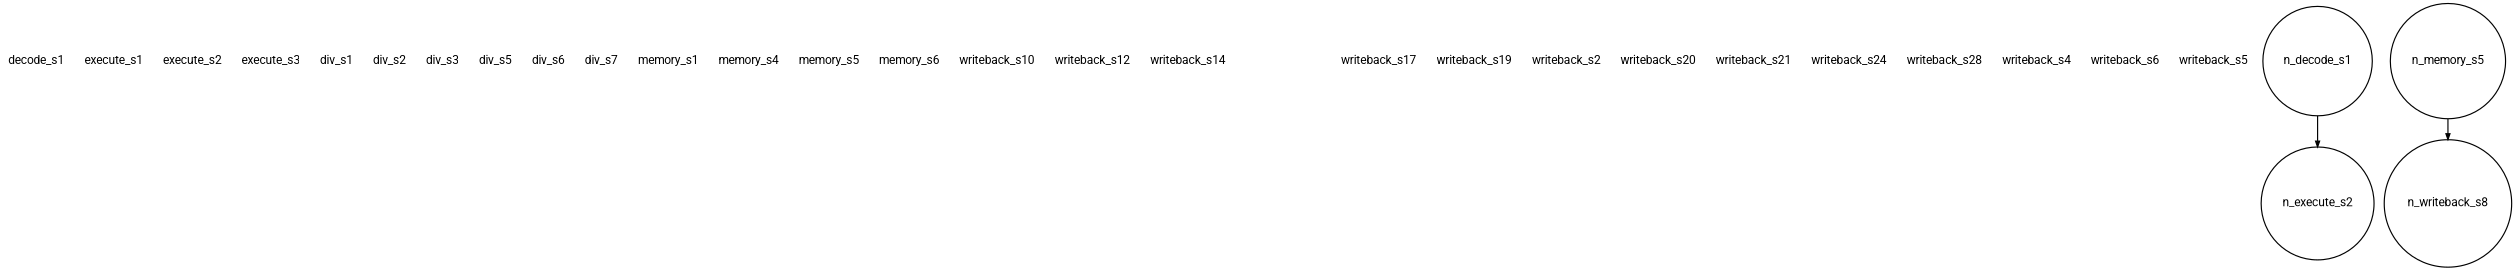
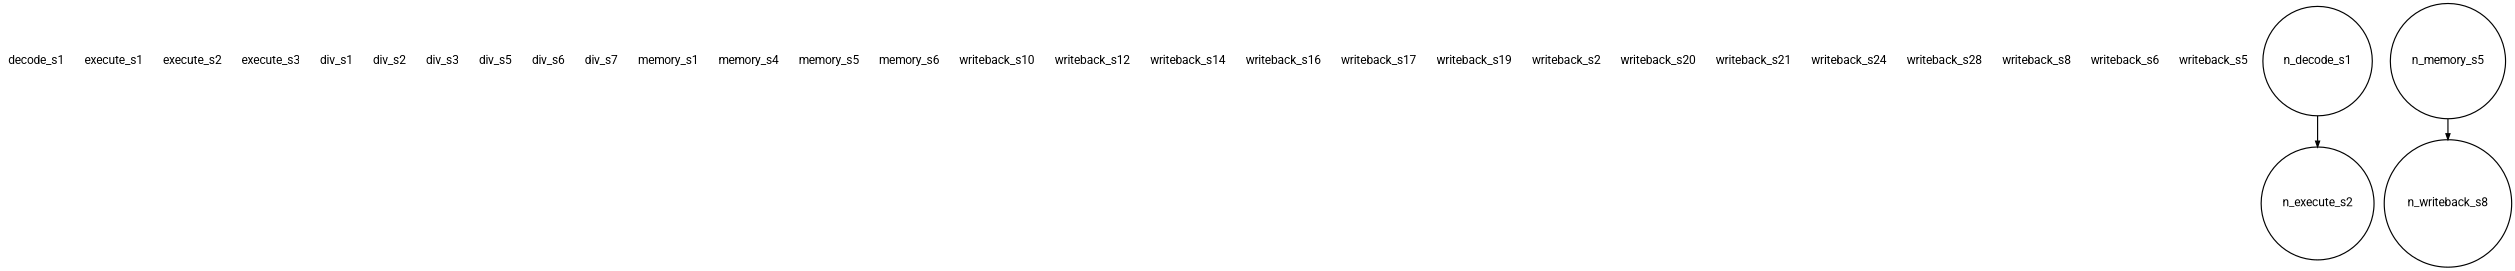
none -> (1283, 61)
(2037, 61) -> (2037, 61)
